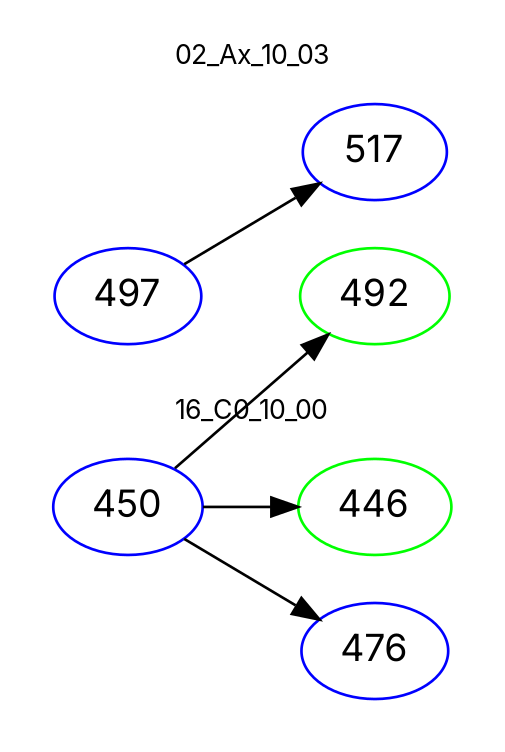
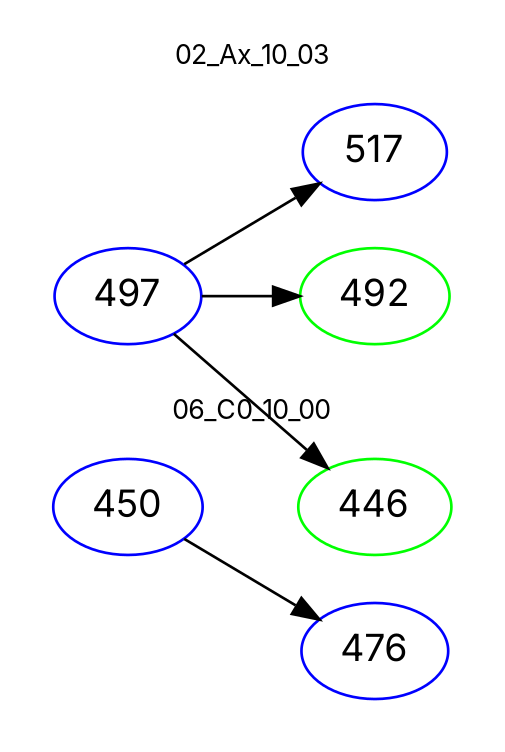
(241, 410) -> (237, 296)
(252, 412) -> (252, 412)
(237, 507) -> (254, 403)
